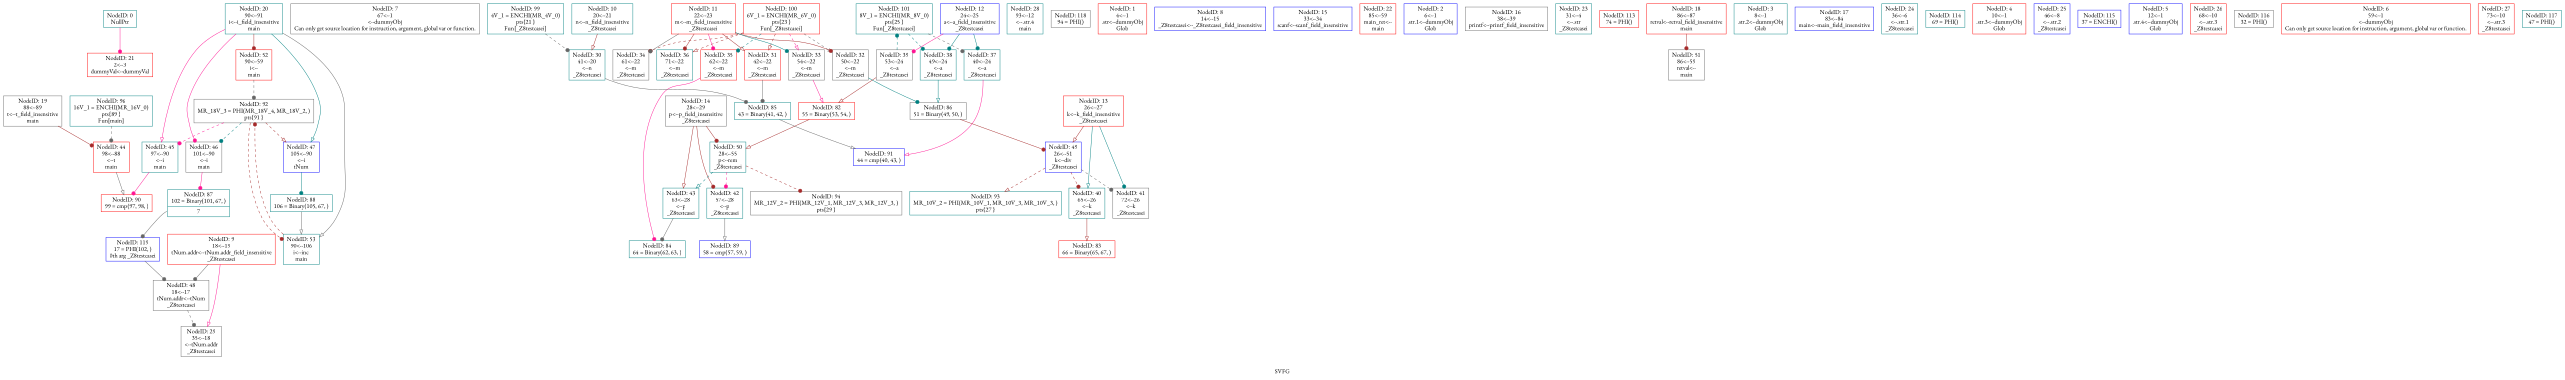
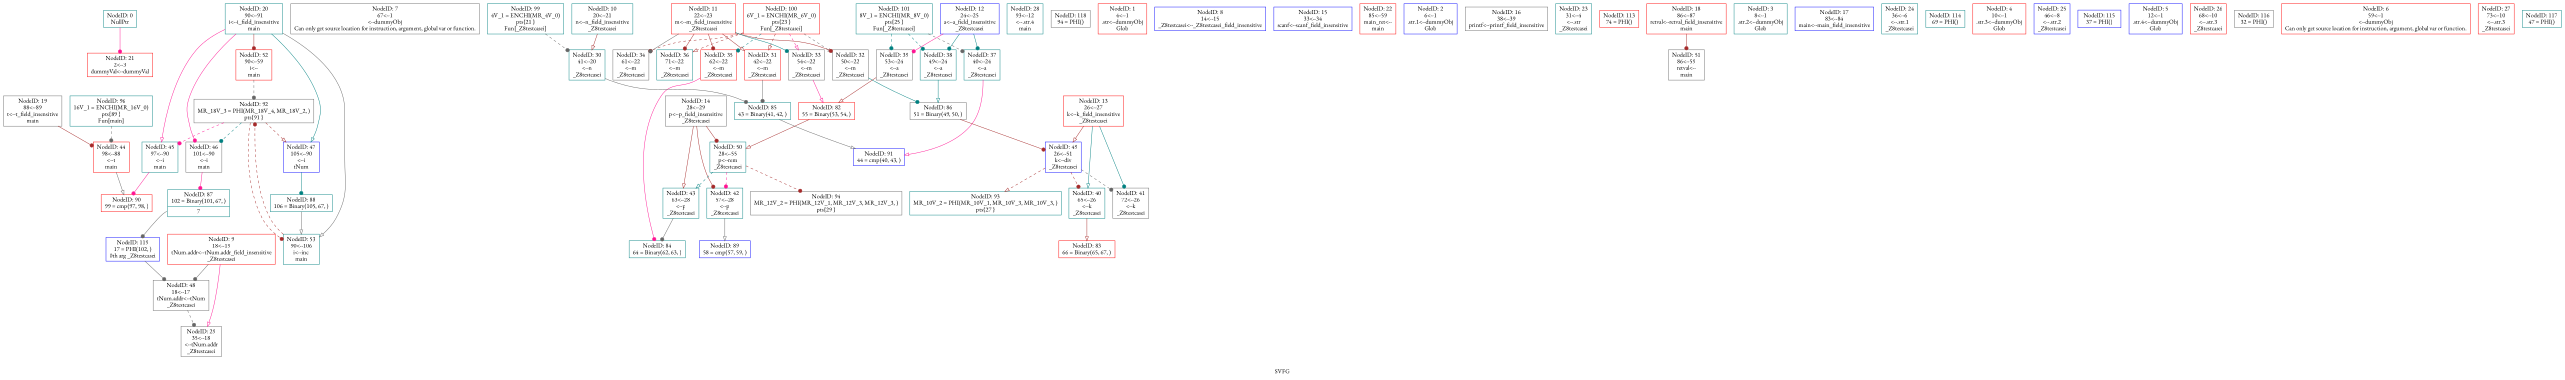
(2099, 22) -> (2099, 22)
(710, 40) -> (710, 40)
(897, 44) -> (891, 40)
